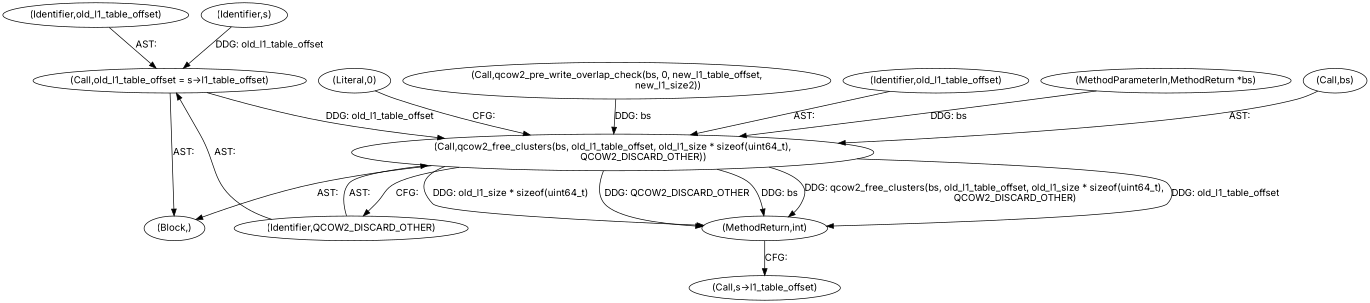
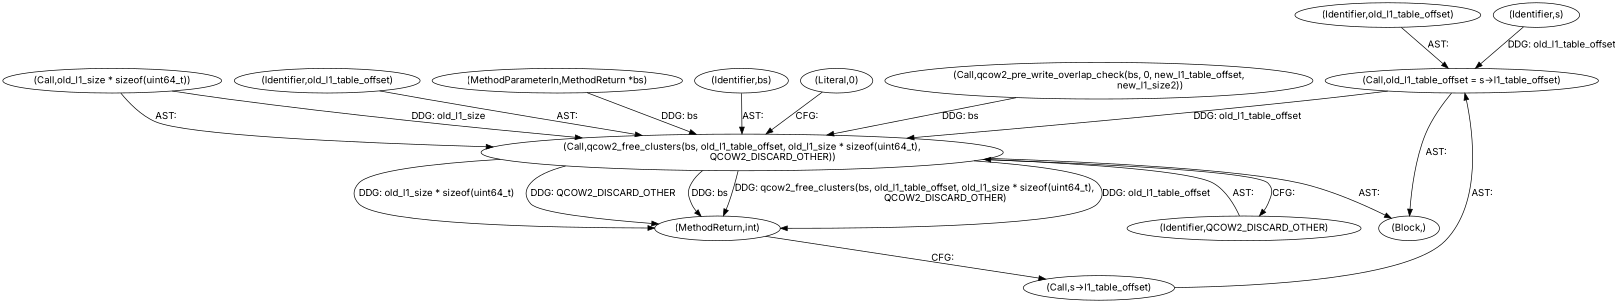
none -> (112, 81)
(1335, 81) -> (741, 81)
(215, 170) -> (1386, 267)
